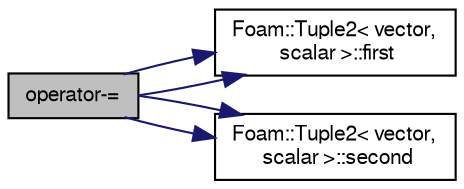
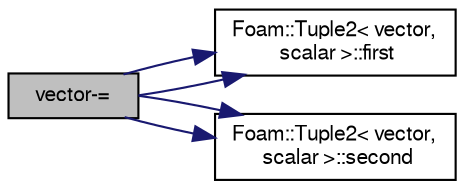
(73, 96) -> (73, 96)
